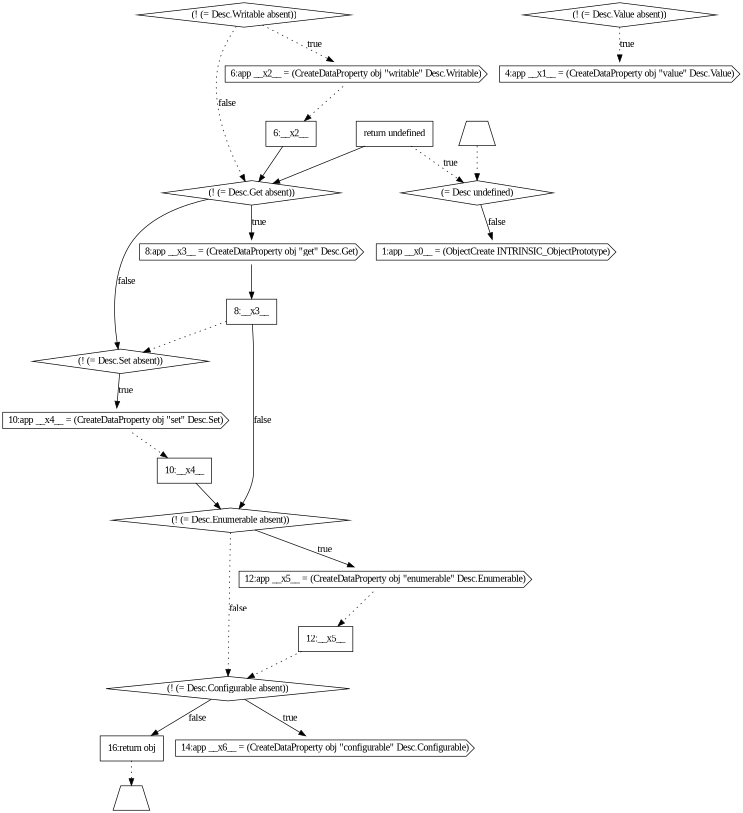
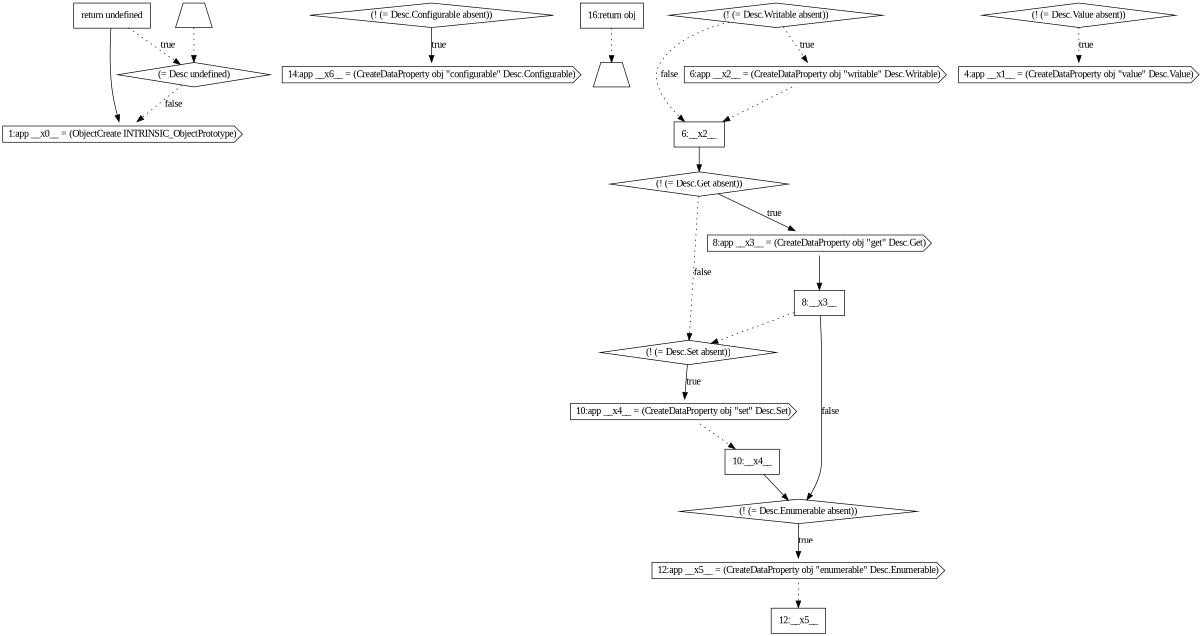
(217, 101) -> (666, 55)
(322, 163) -> (111, 72)
(485, 219) -> (162, 101)
(128, 248) -> (694, 265)
(229, 601) -> none
(278, 663) -> none
(184, 716) -> none
